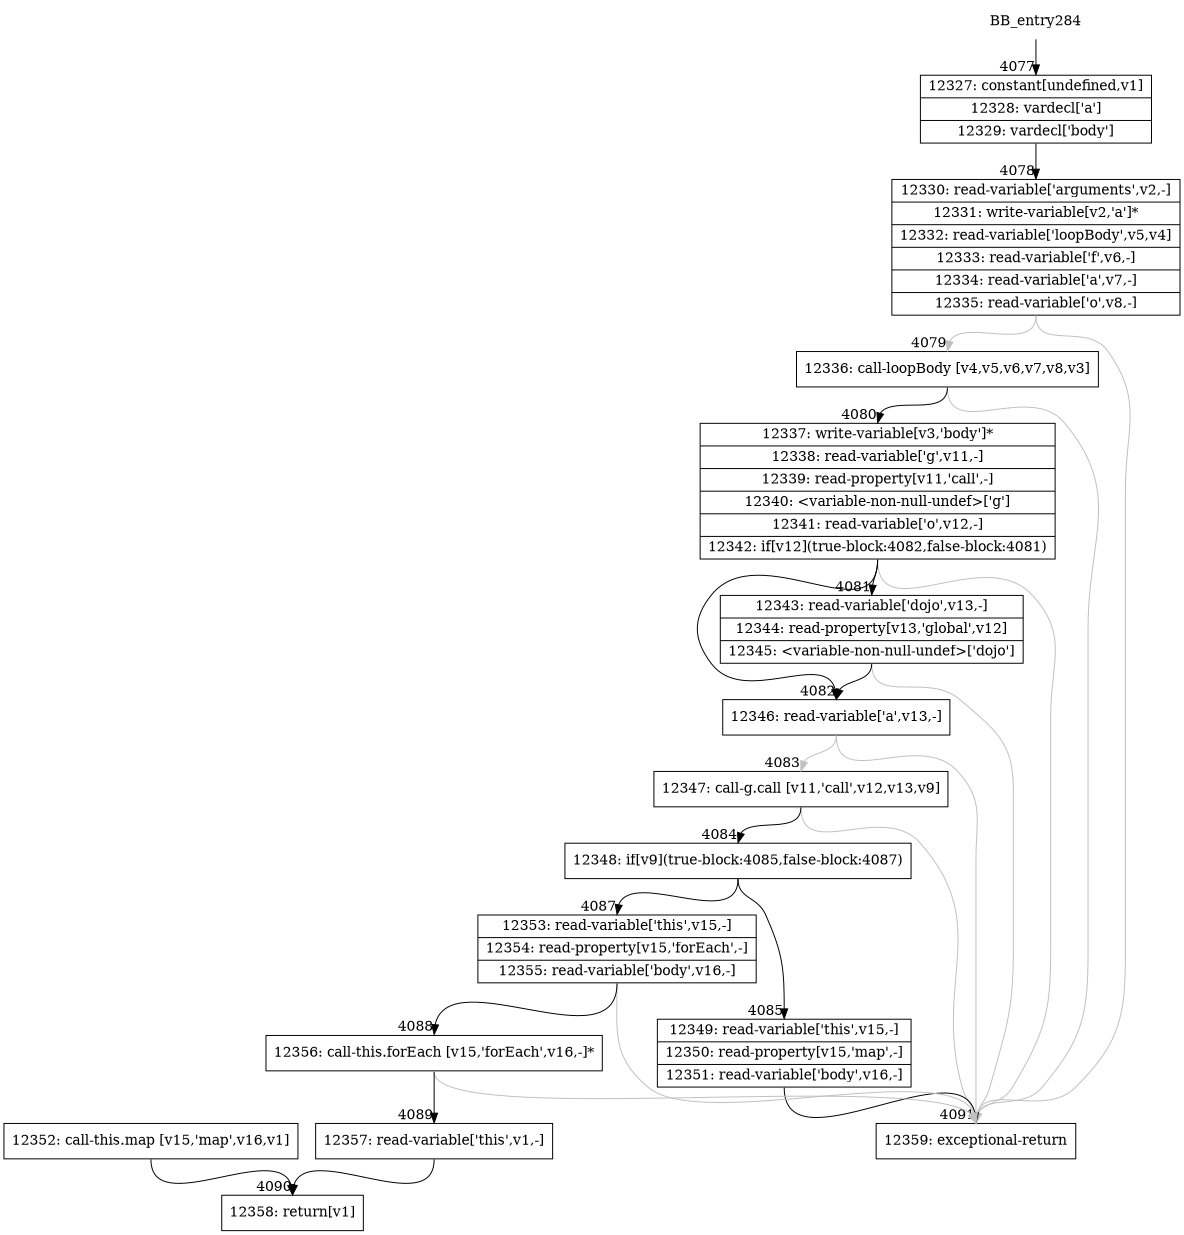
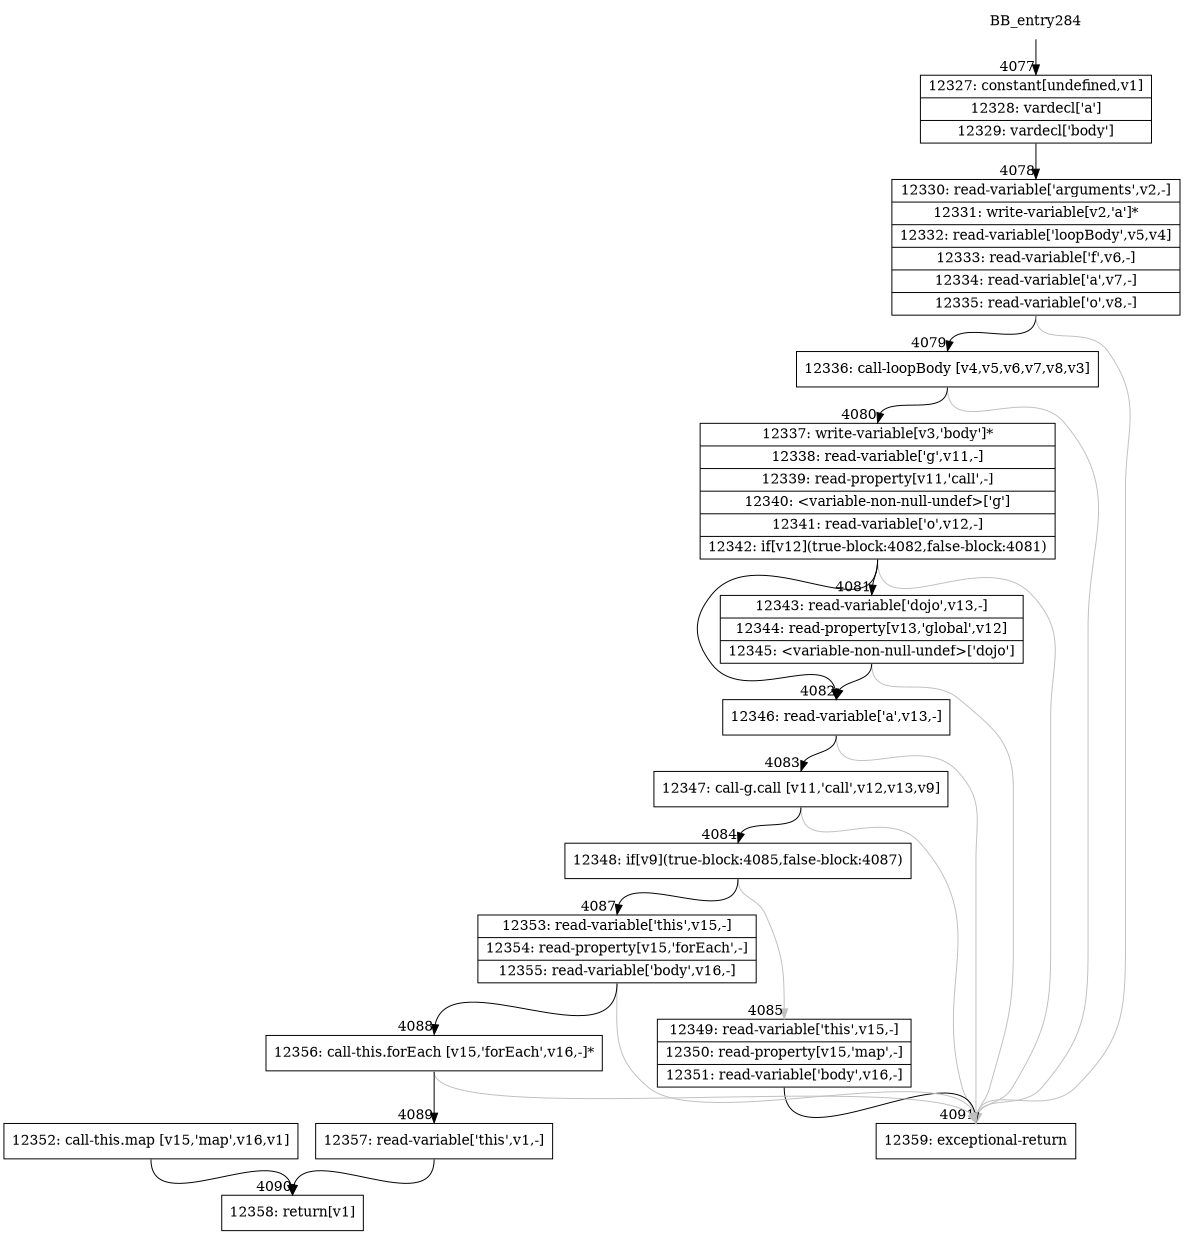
(997, 334) -> (997, 334)
(823, 751) -> (823, 751)
(775, 938) -> (775, 938)
